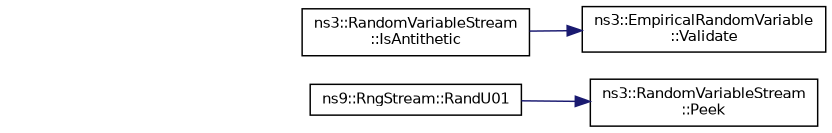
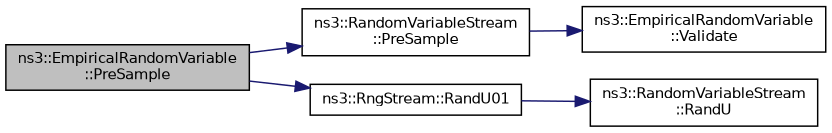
(416, 32) -> (416, 32)
none -> (128, 67)
(416, 100) -> (416, 100)
(704, 103) -> (704, 103)
